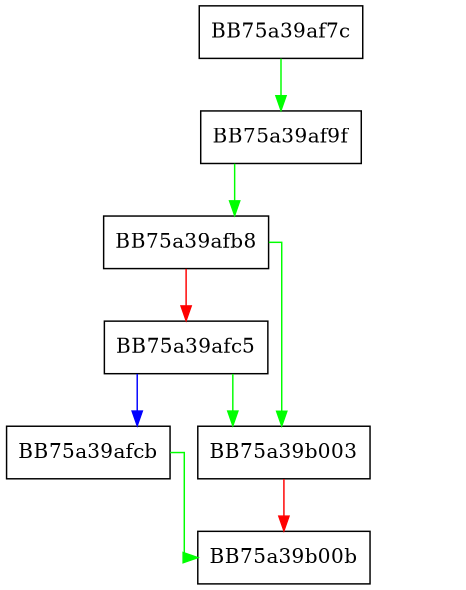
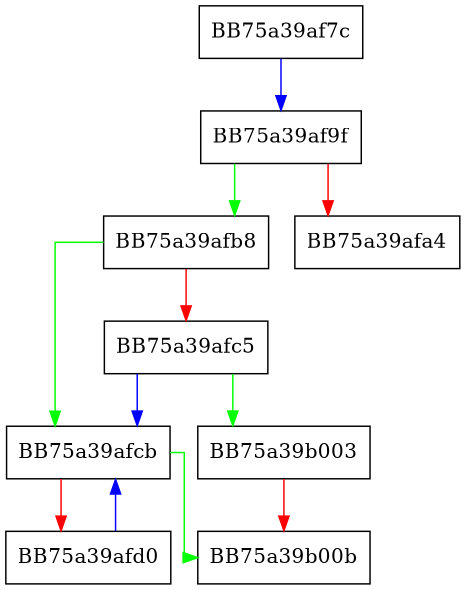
(281, 77) -> (281, 77)
none -> (377, 242)
(282, 320) -> (55, 303)
none -> (88, 558)
